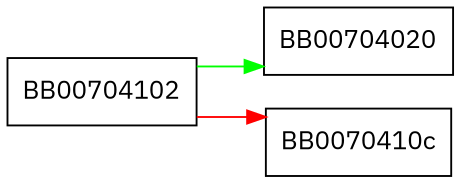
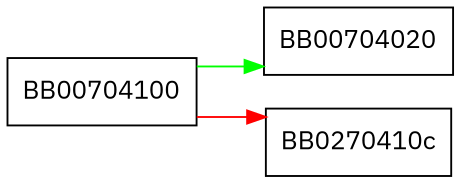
(102, 92) -> (102, 92)
(359, 142) -> (359, 142)
